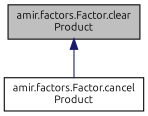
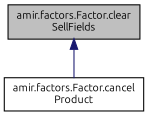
(74, 22) -> (74, 22)
